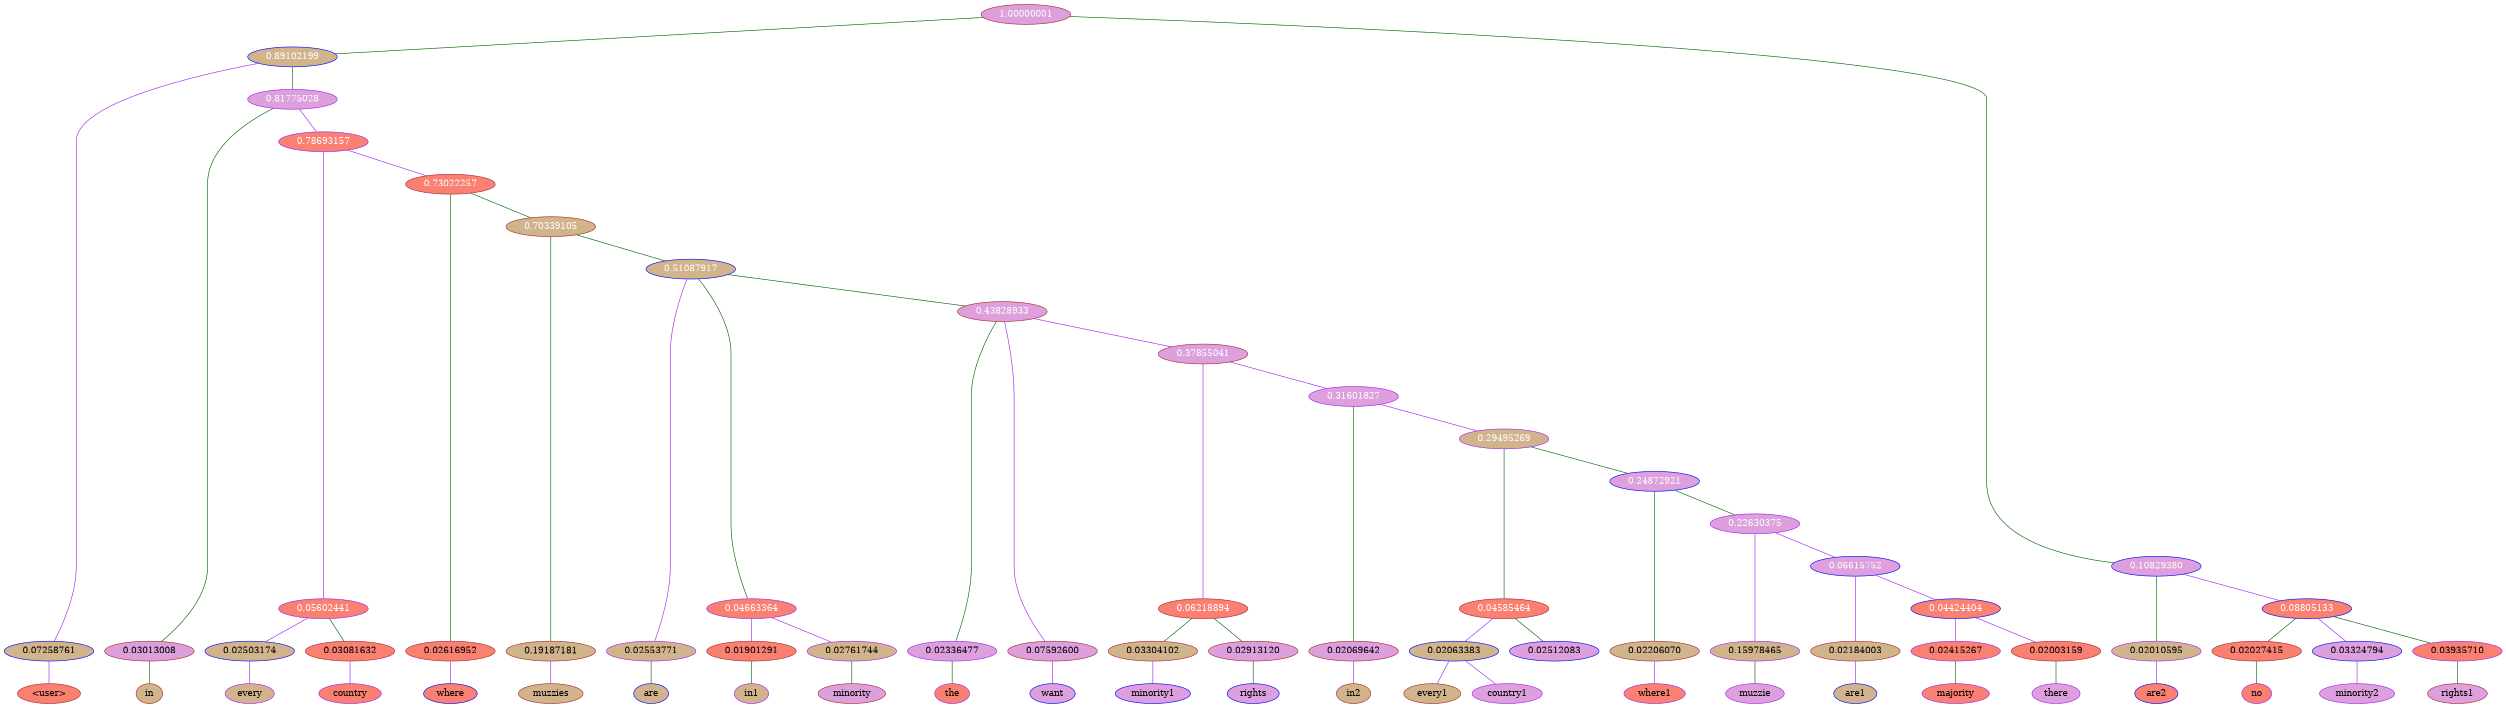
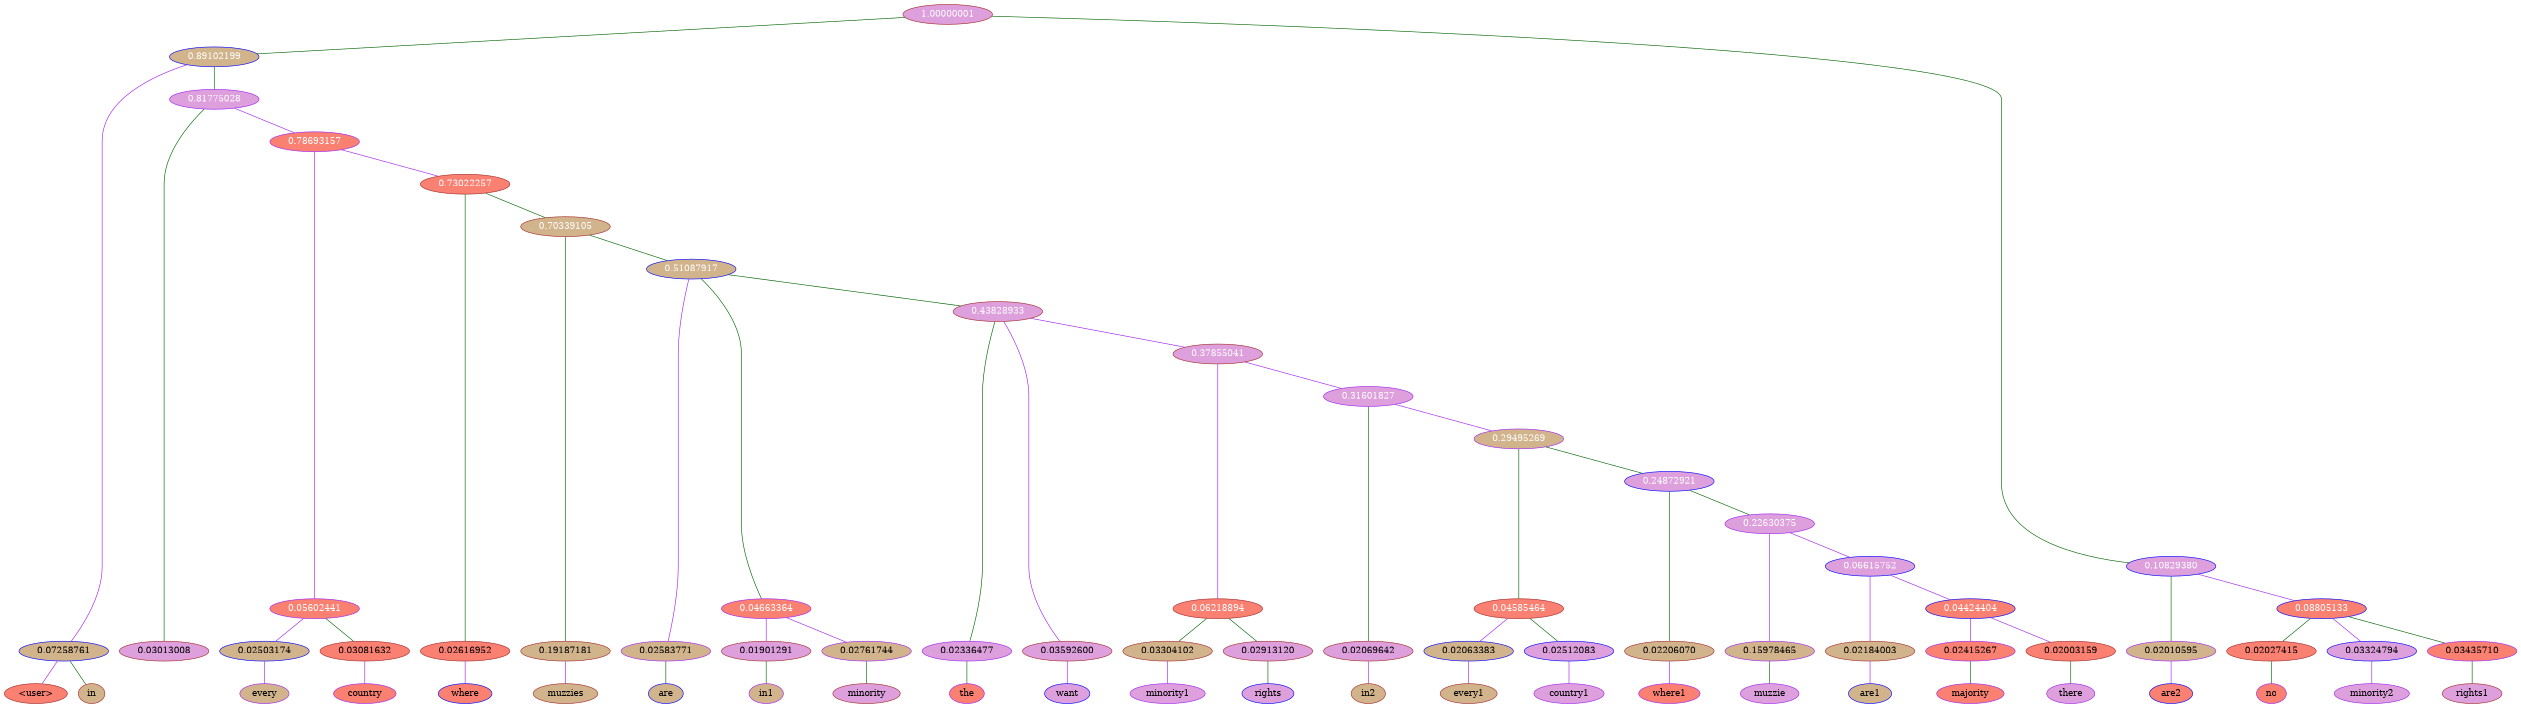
(651, 651) -> (666, 651)
(751, 651) -> (766, 651)
(1052, 651) -> (1067, 651)
(2457, 651) -> (2472, 651)
(149, 672) -> (78, 673)
(1481, 672) -> (1569, 672)
(1153, 694) -> (1168, 694)
